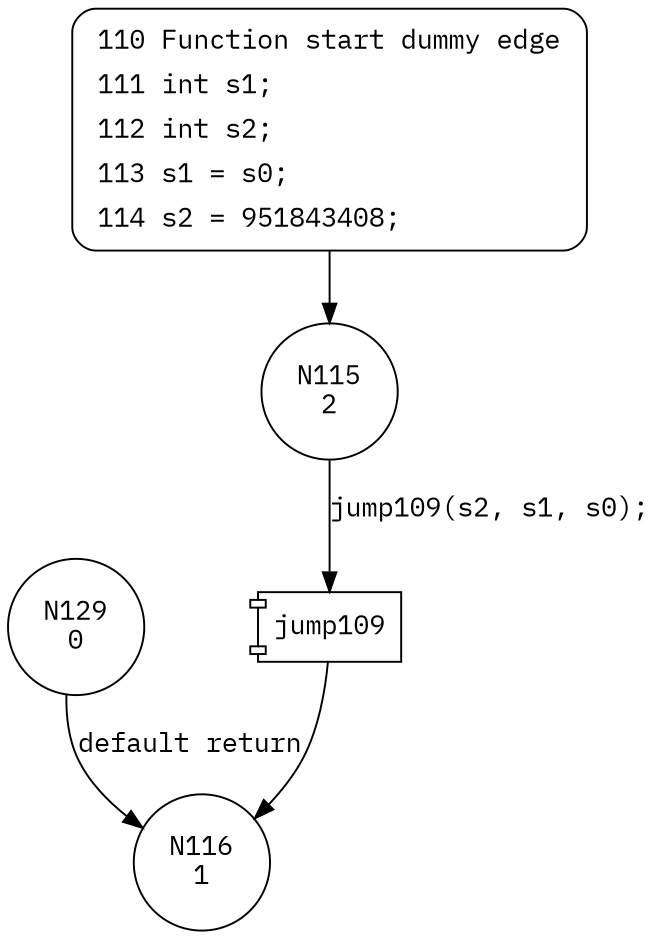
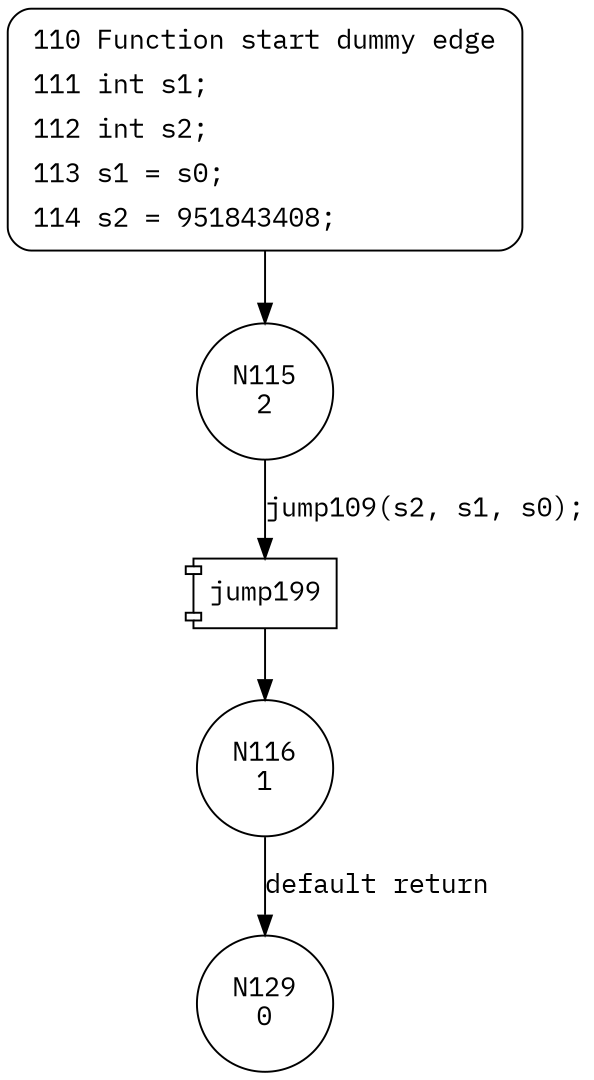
(330, 627) -> (265, 593)
(80, 764) -> (265, 876)
